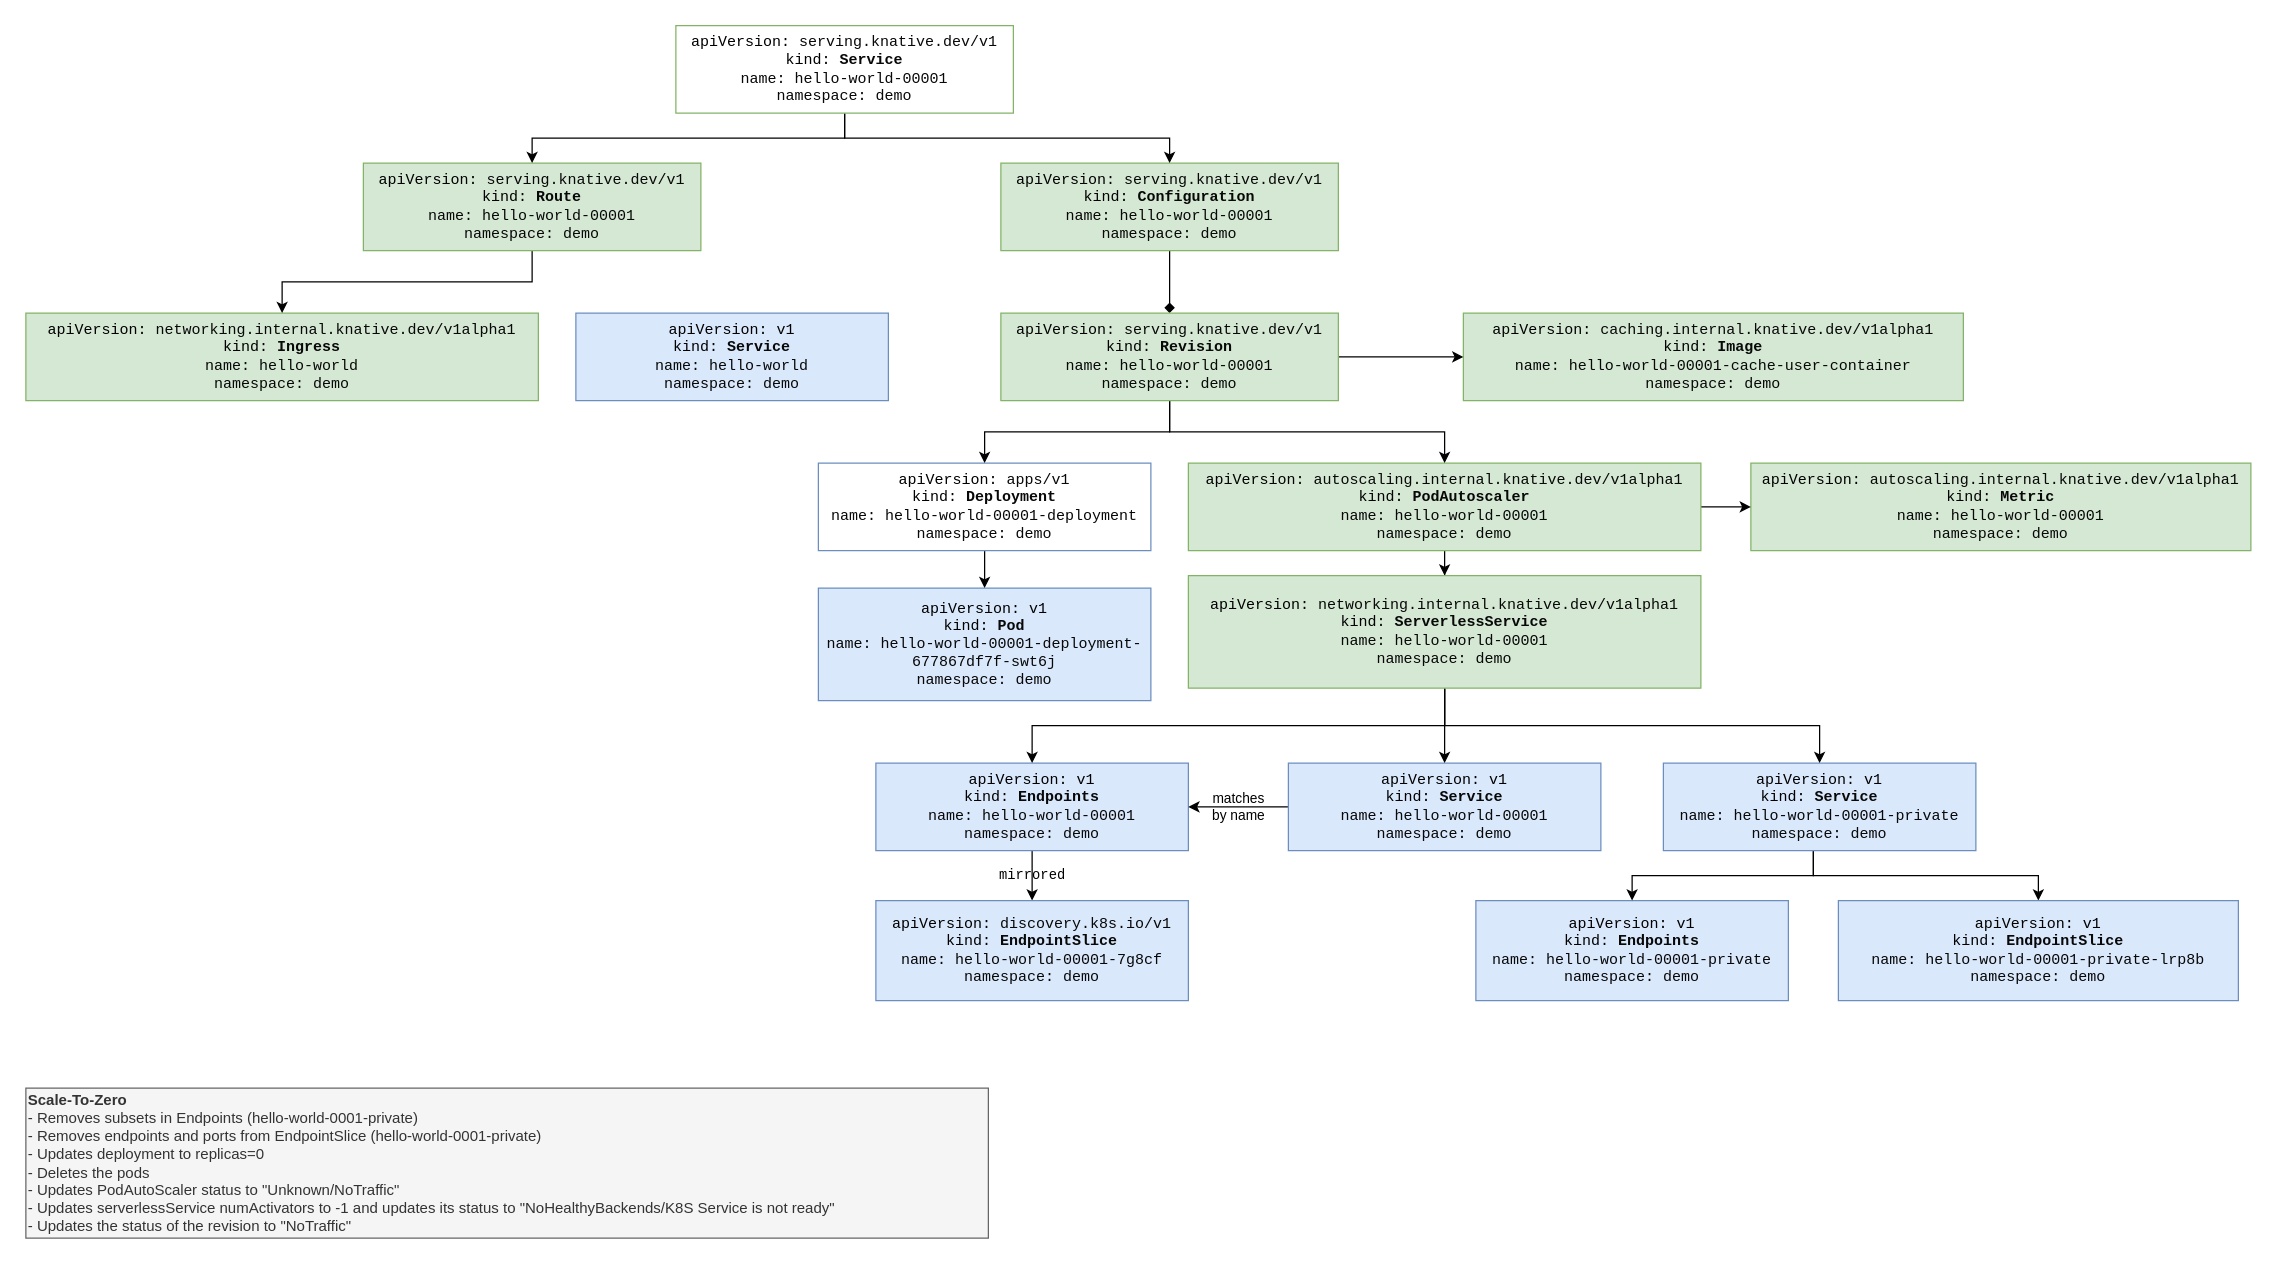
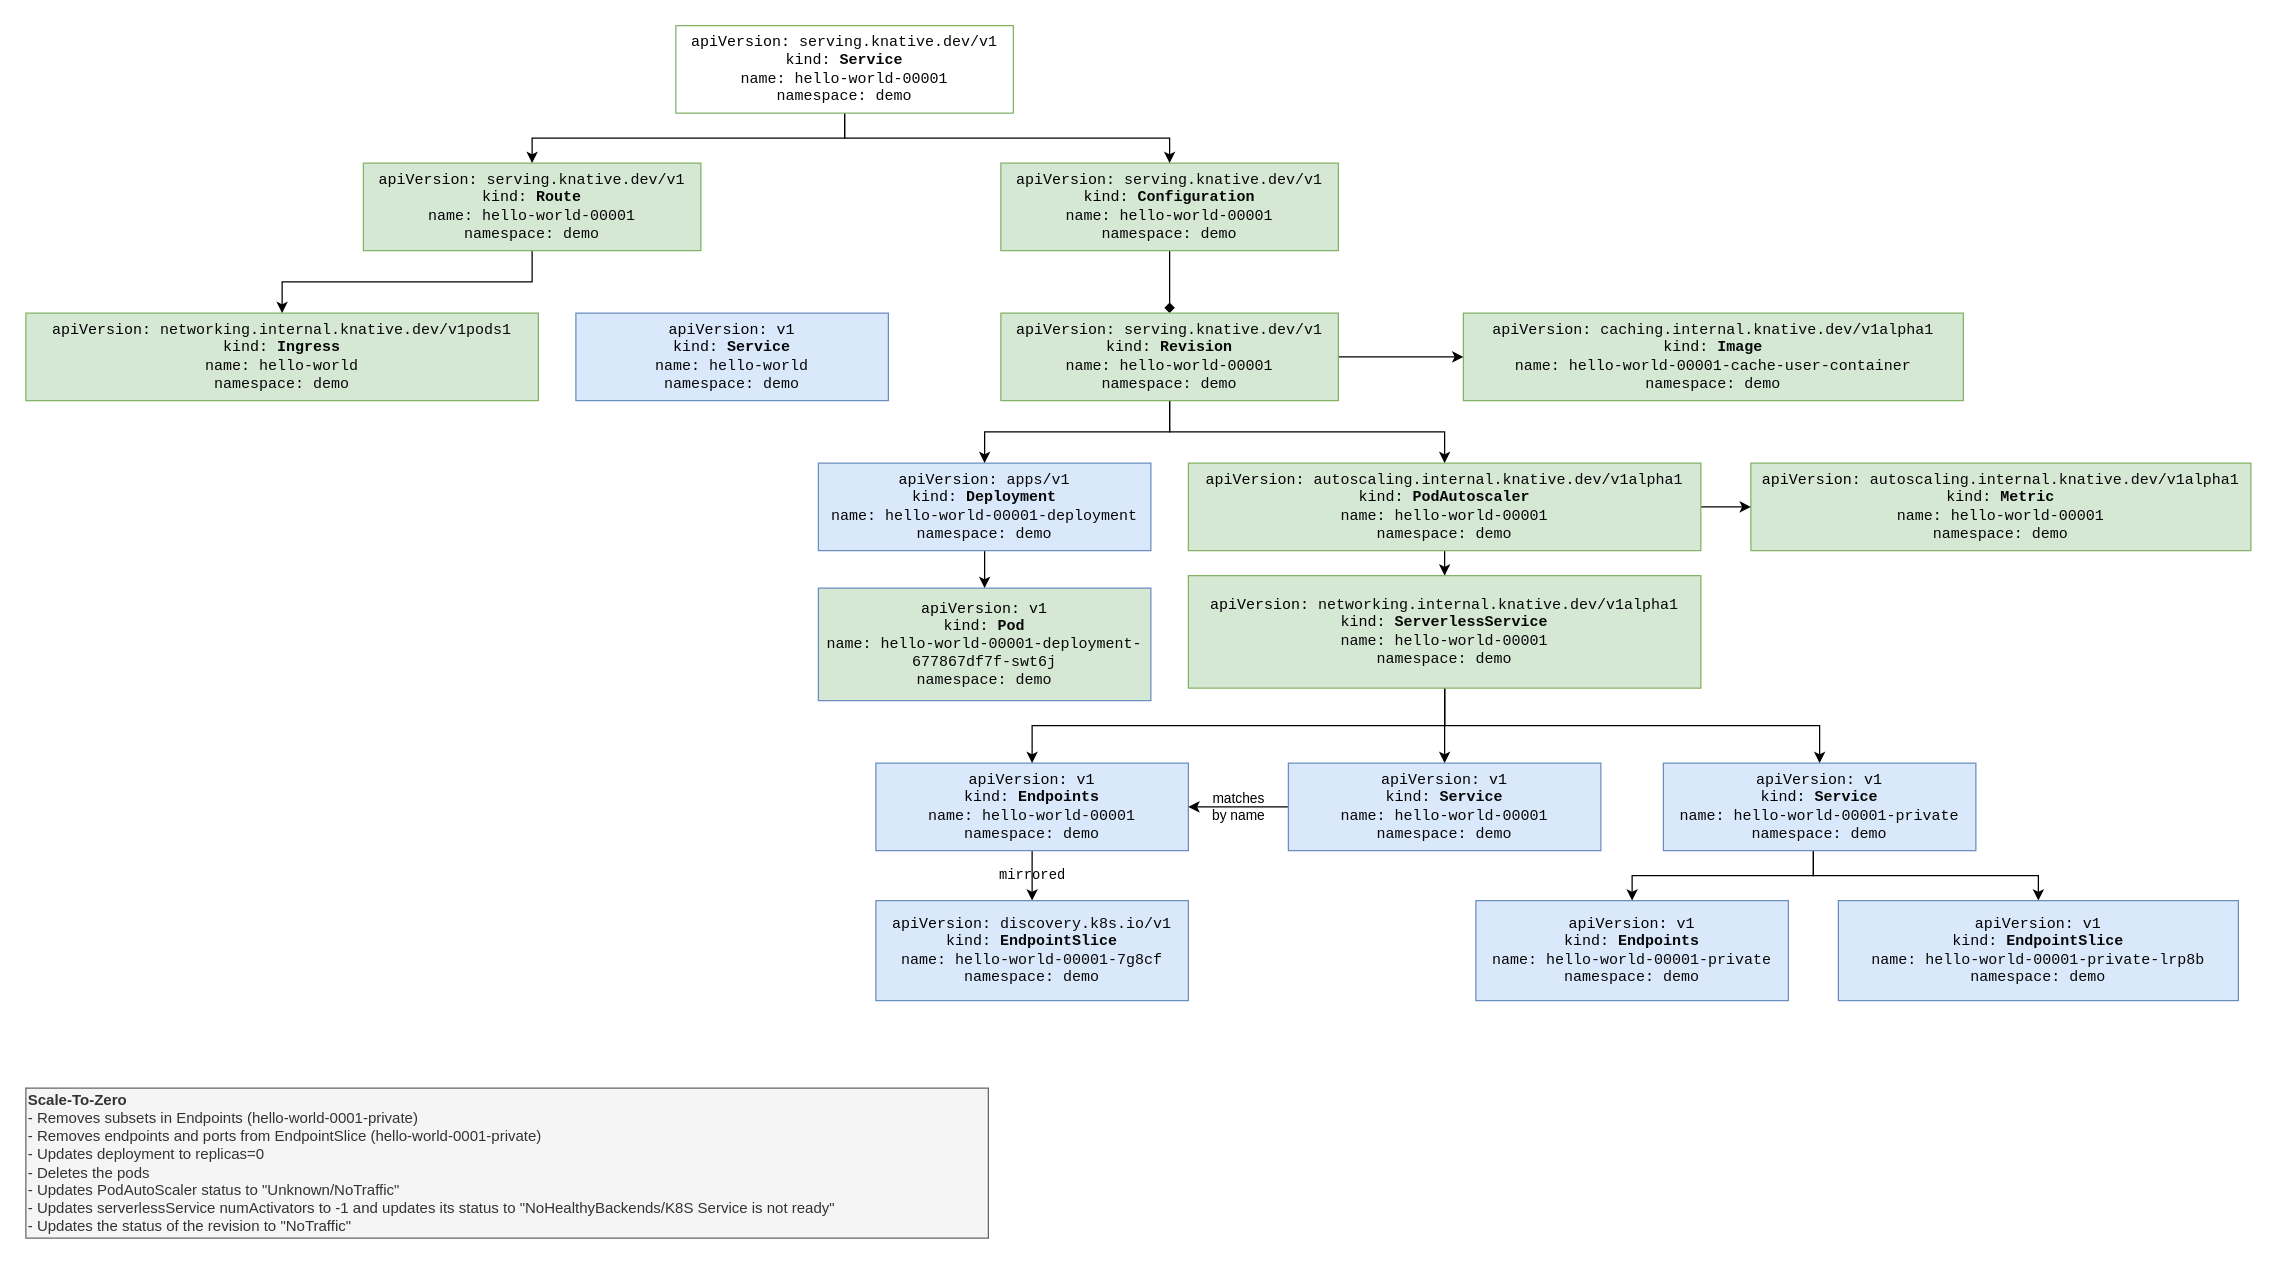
(282, 357) -> (282, 357)
(984, 507) -> (984, 507)
(984, 644) -> (984, 644)
